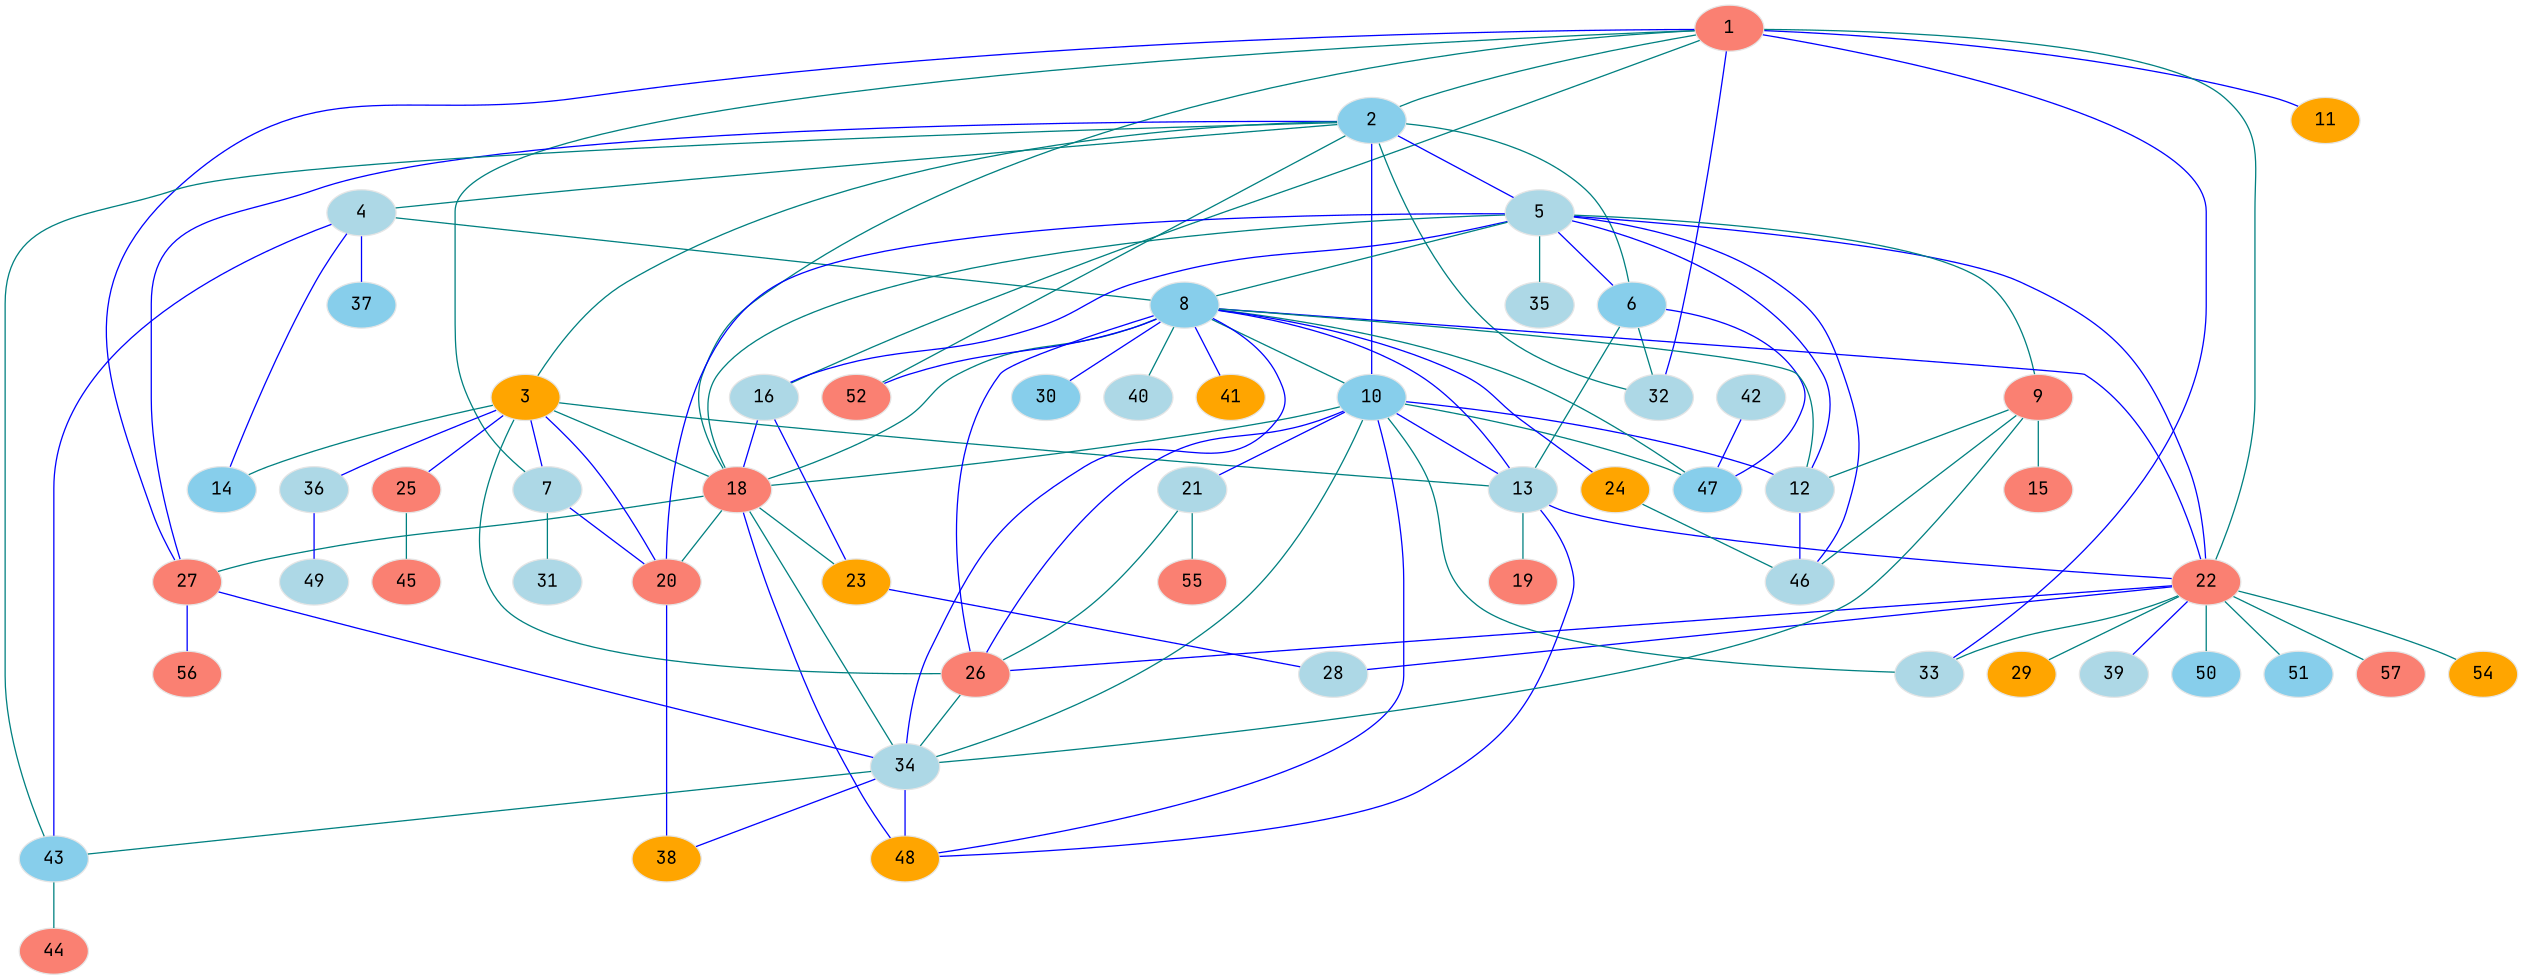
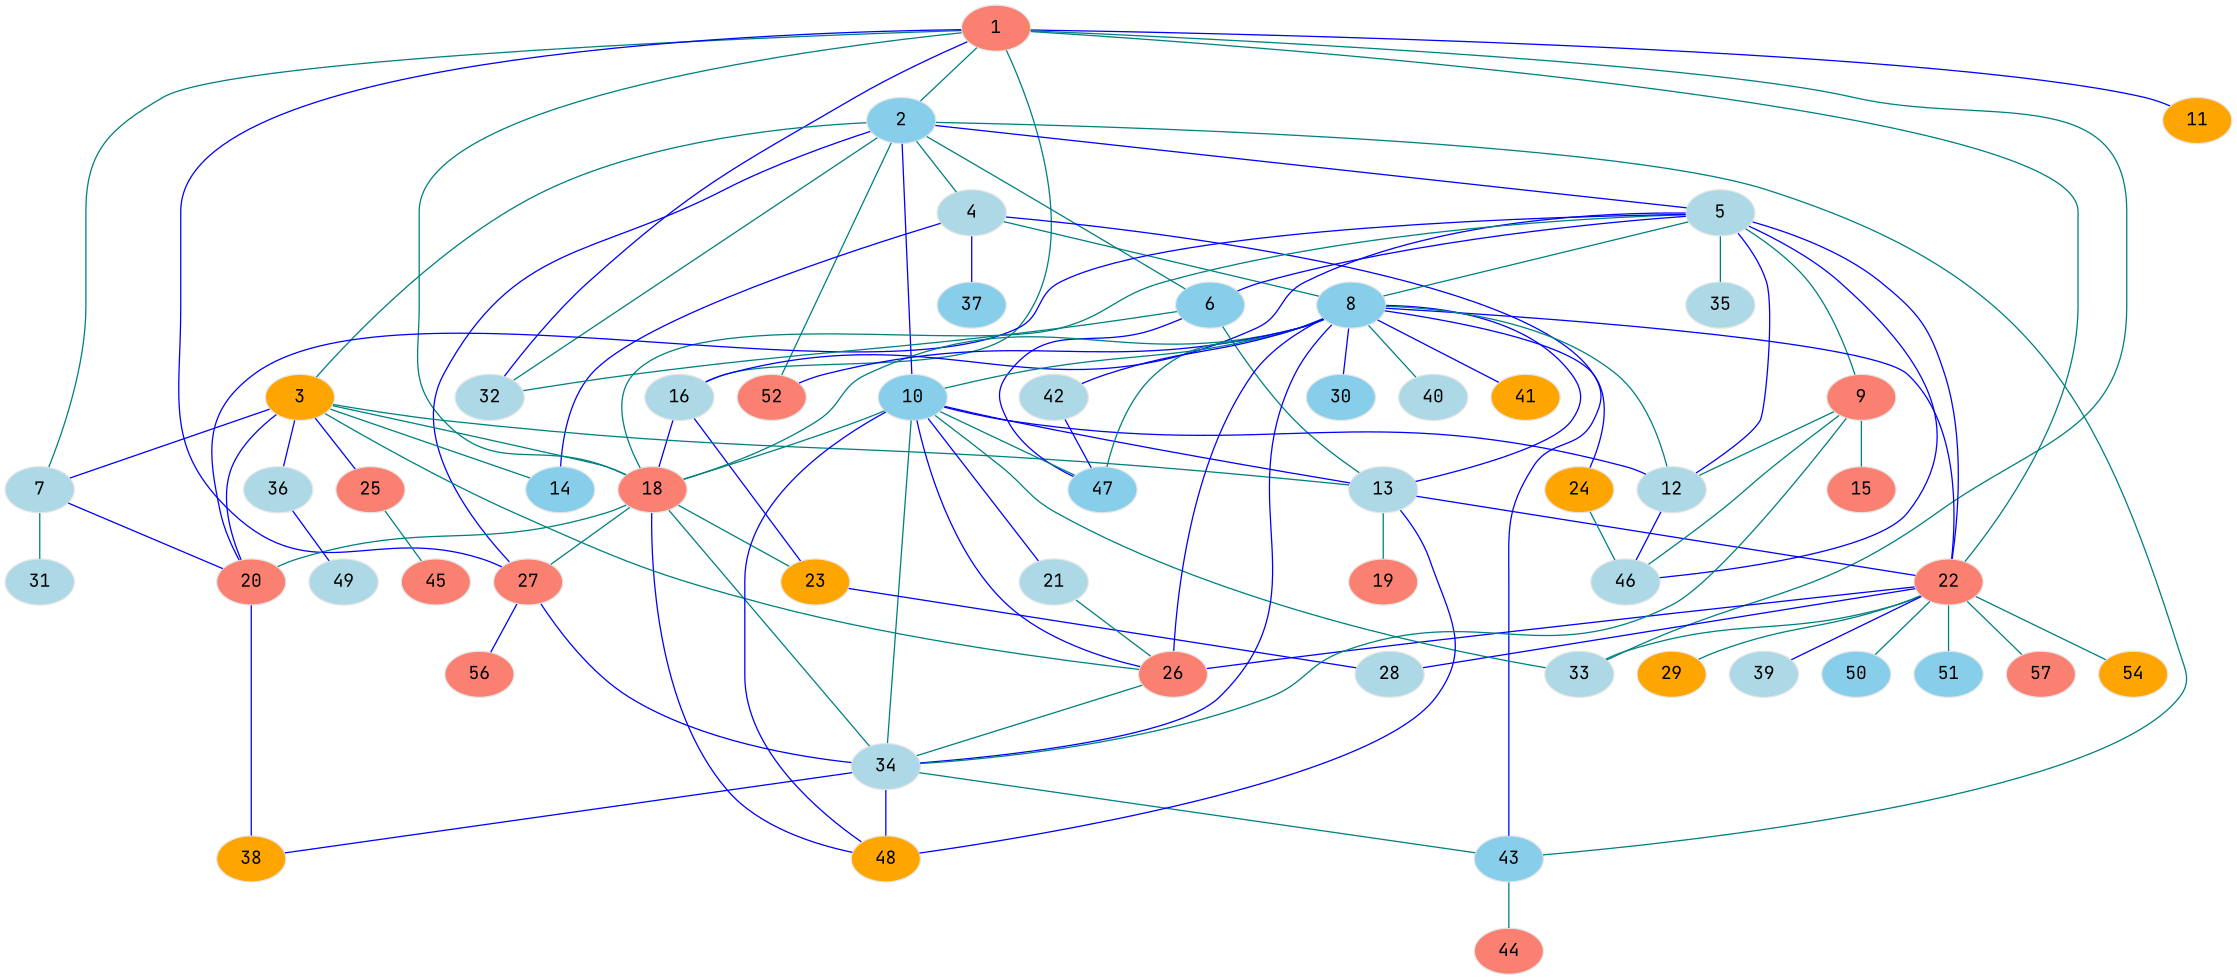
(2206, 236) -> (1983, 111)
none -> (1202, 351)
(1192, 582) -> none
